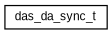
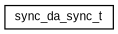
(56, 17) -> (59, 17)
